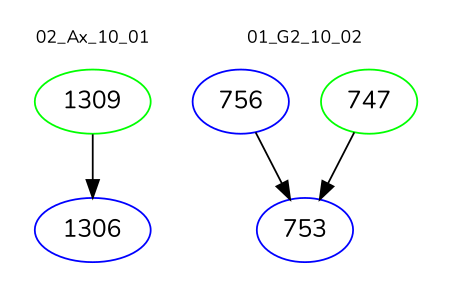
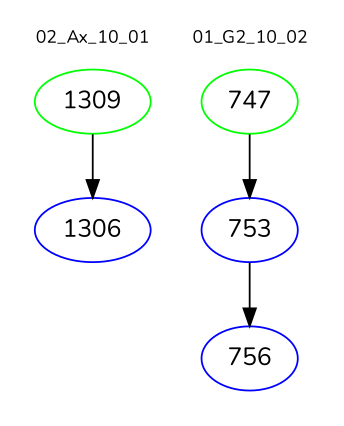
(269, 158) -> (250, 286)
